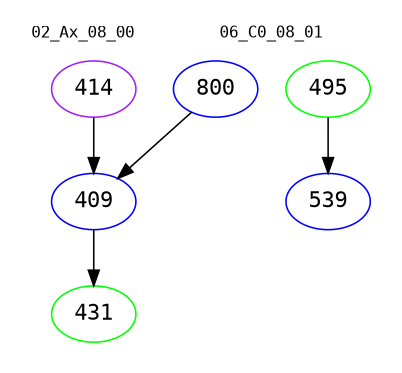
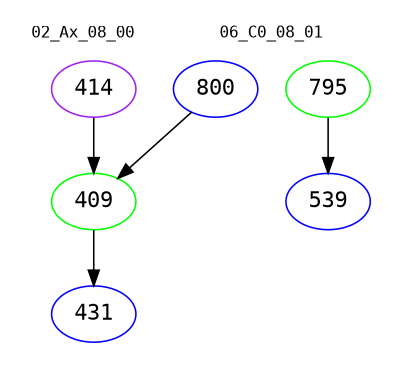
(328, 89) -> (328, 89)
(94, 202) -> (94, 202)
(94, 314) -> (94, 314)
